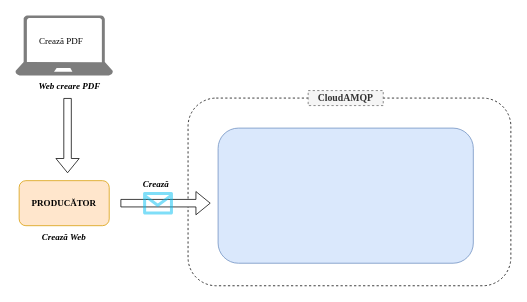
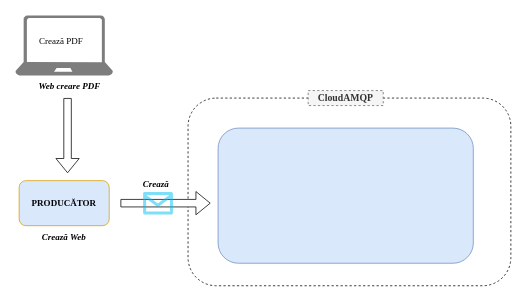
(64, 203) -> (64, 203)
